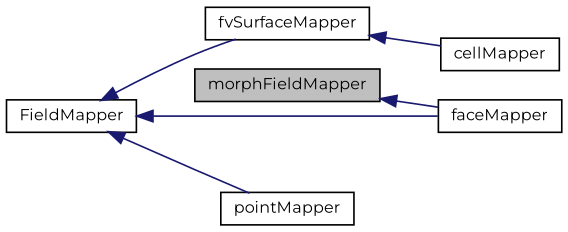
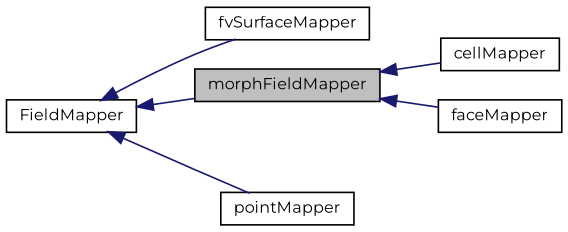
(413, 42) -> (419, 66)
(295, 116) -> (174, 101)
